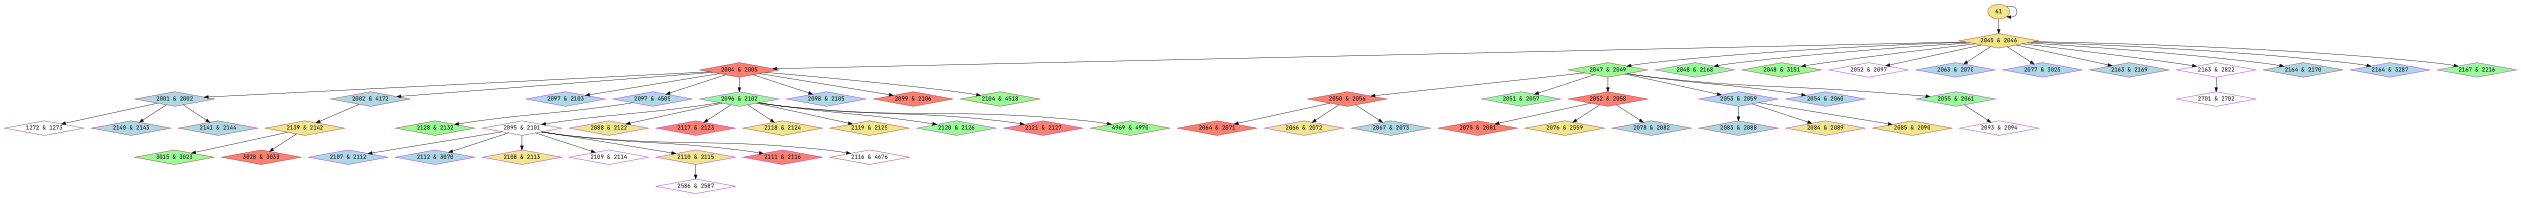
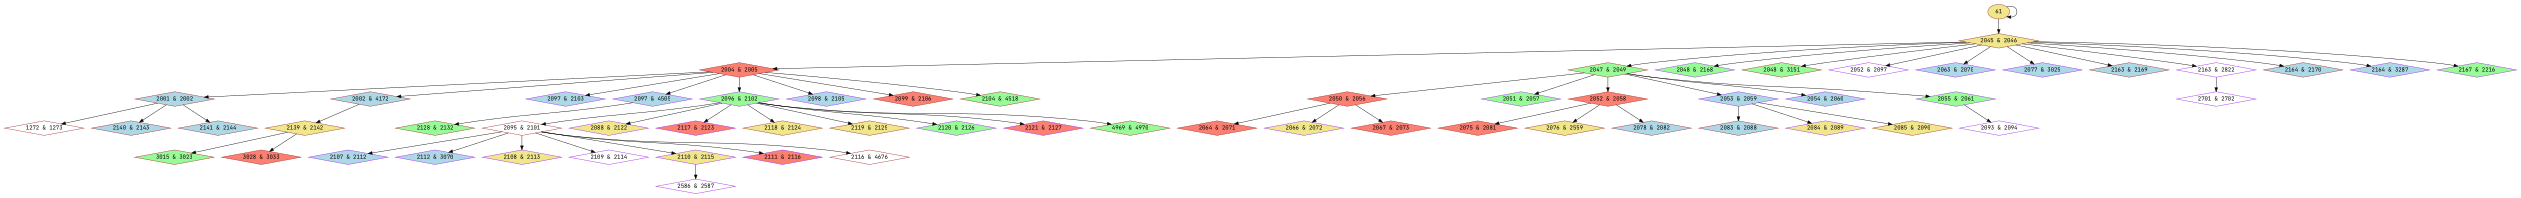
(1391, 128) -> (1391, 128)
